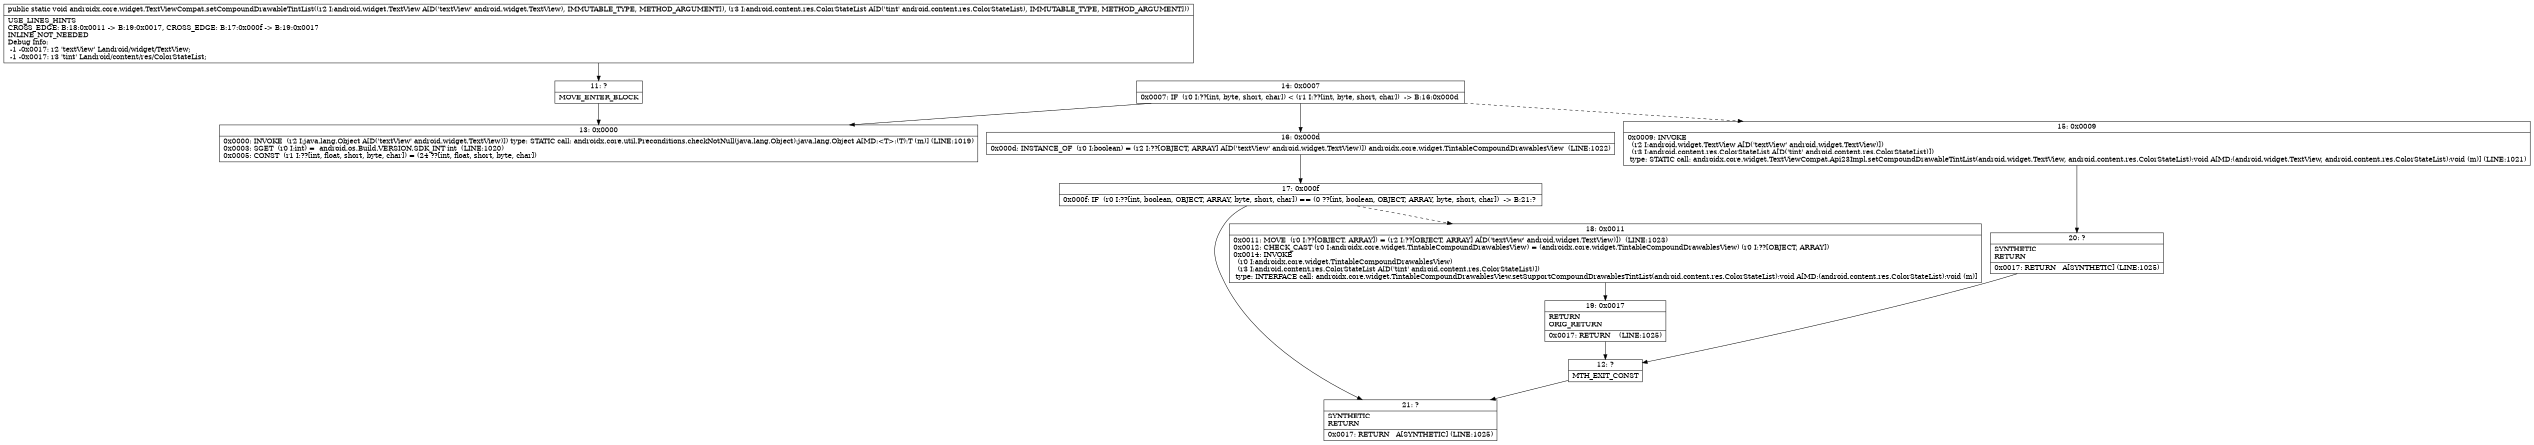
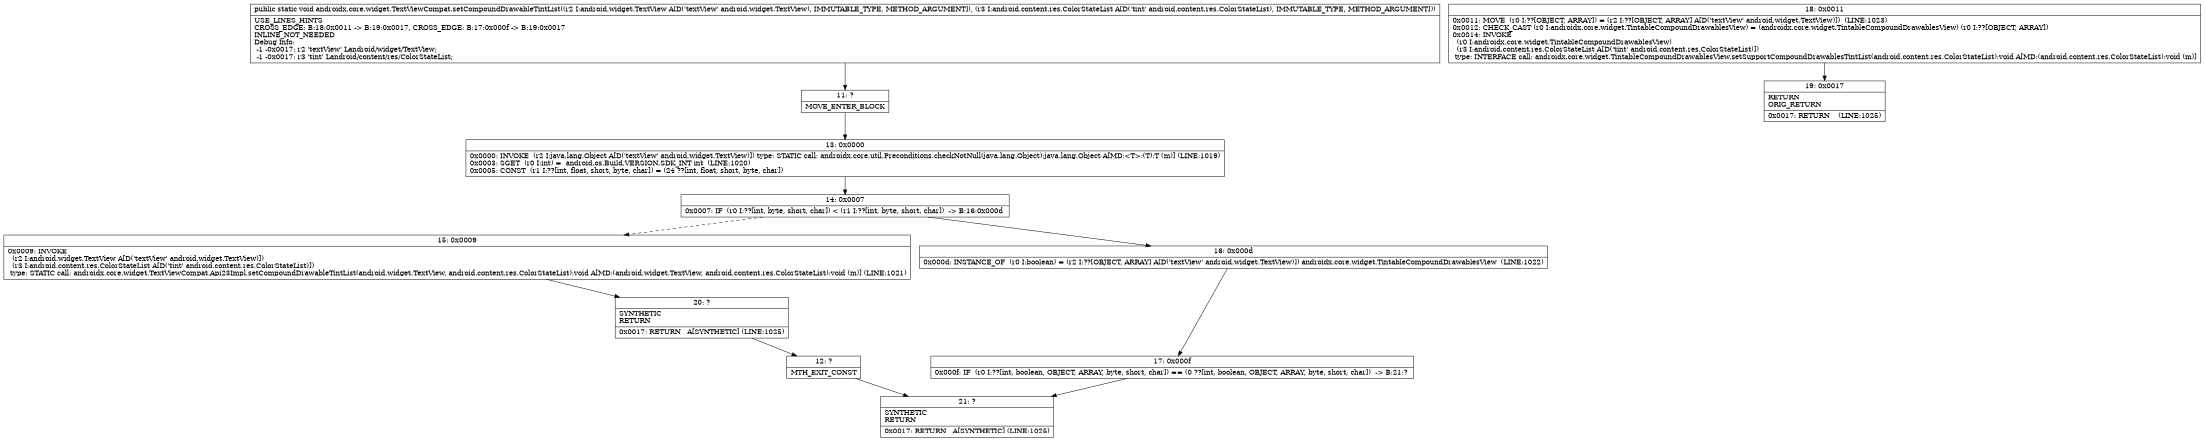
(1003, 114) -> (845, 183)
(1402, 214) -> none
(1605, 348) -> none
